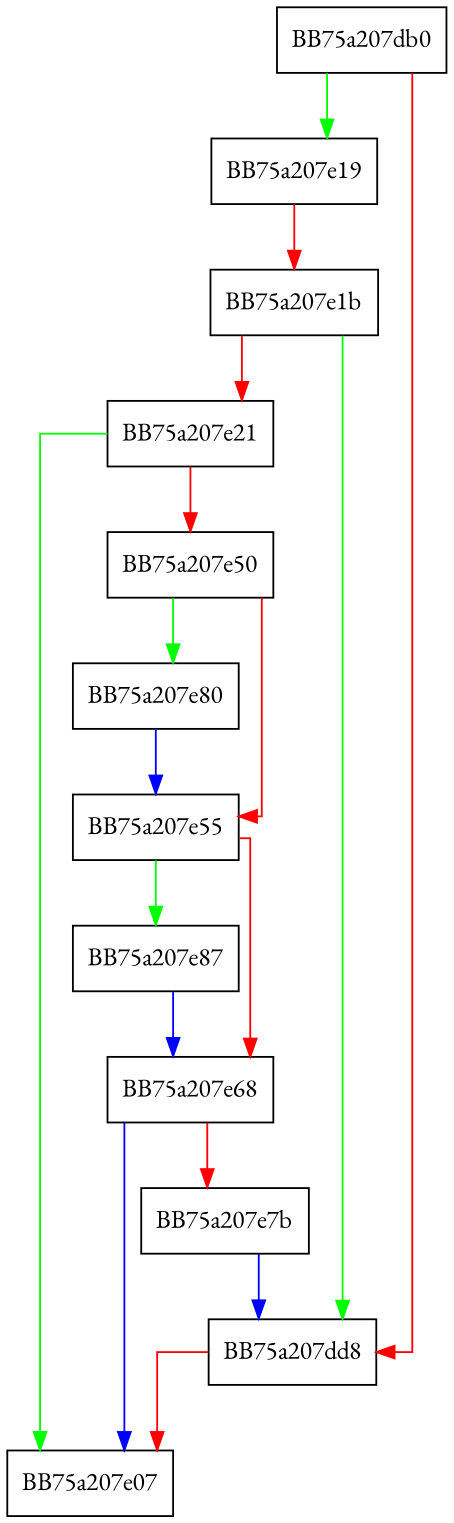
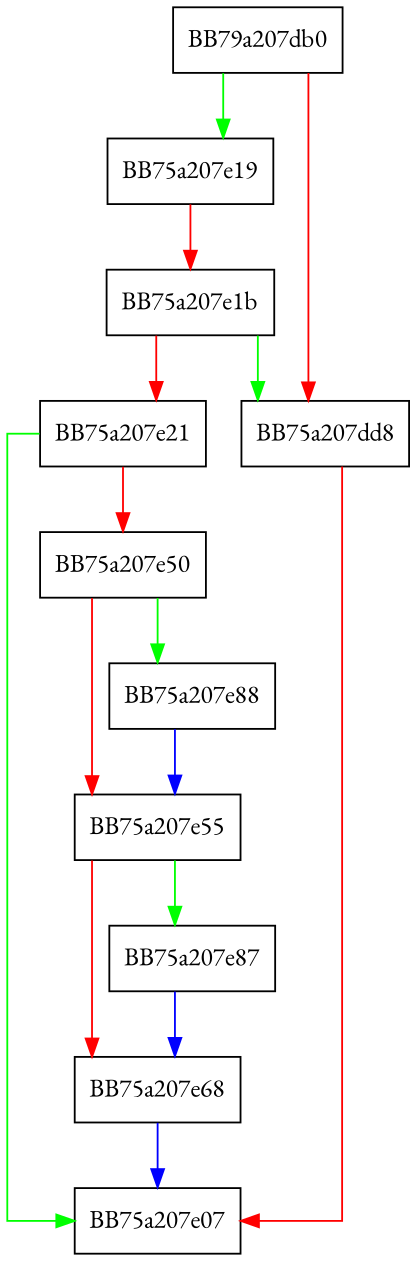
(362, 40) -> (258, 40)
(156, 696) -> (192, 696)
(225, 1221) -> none
